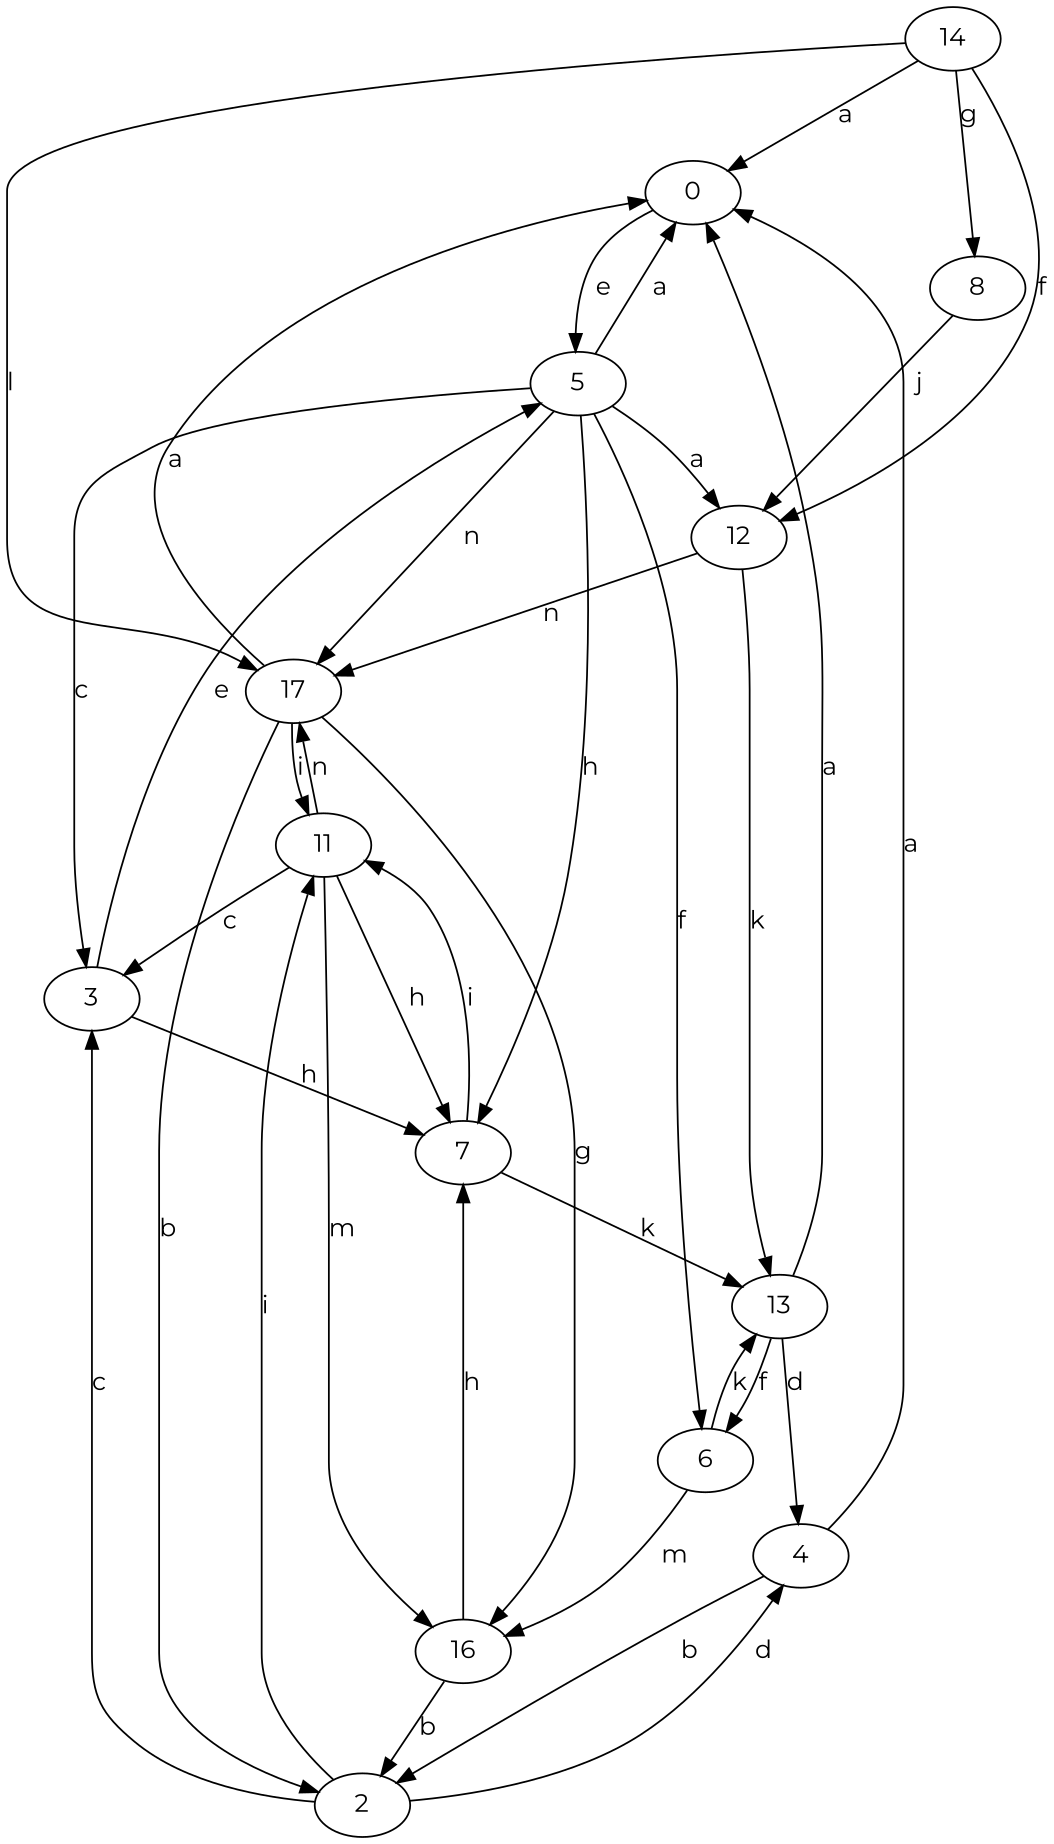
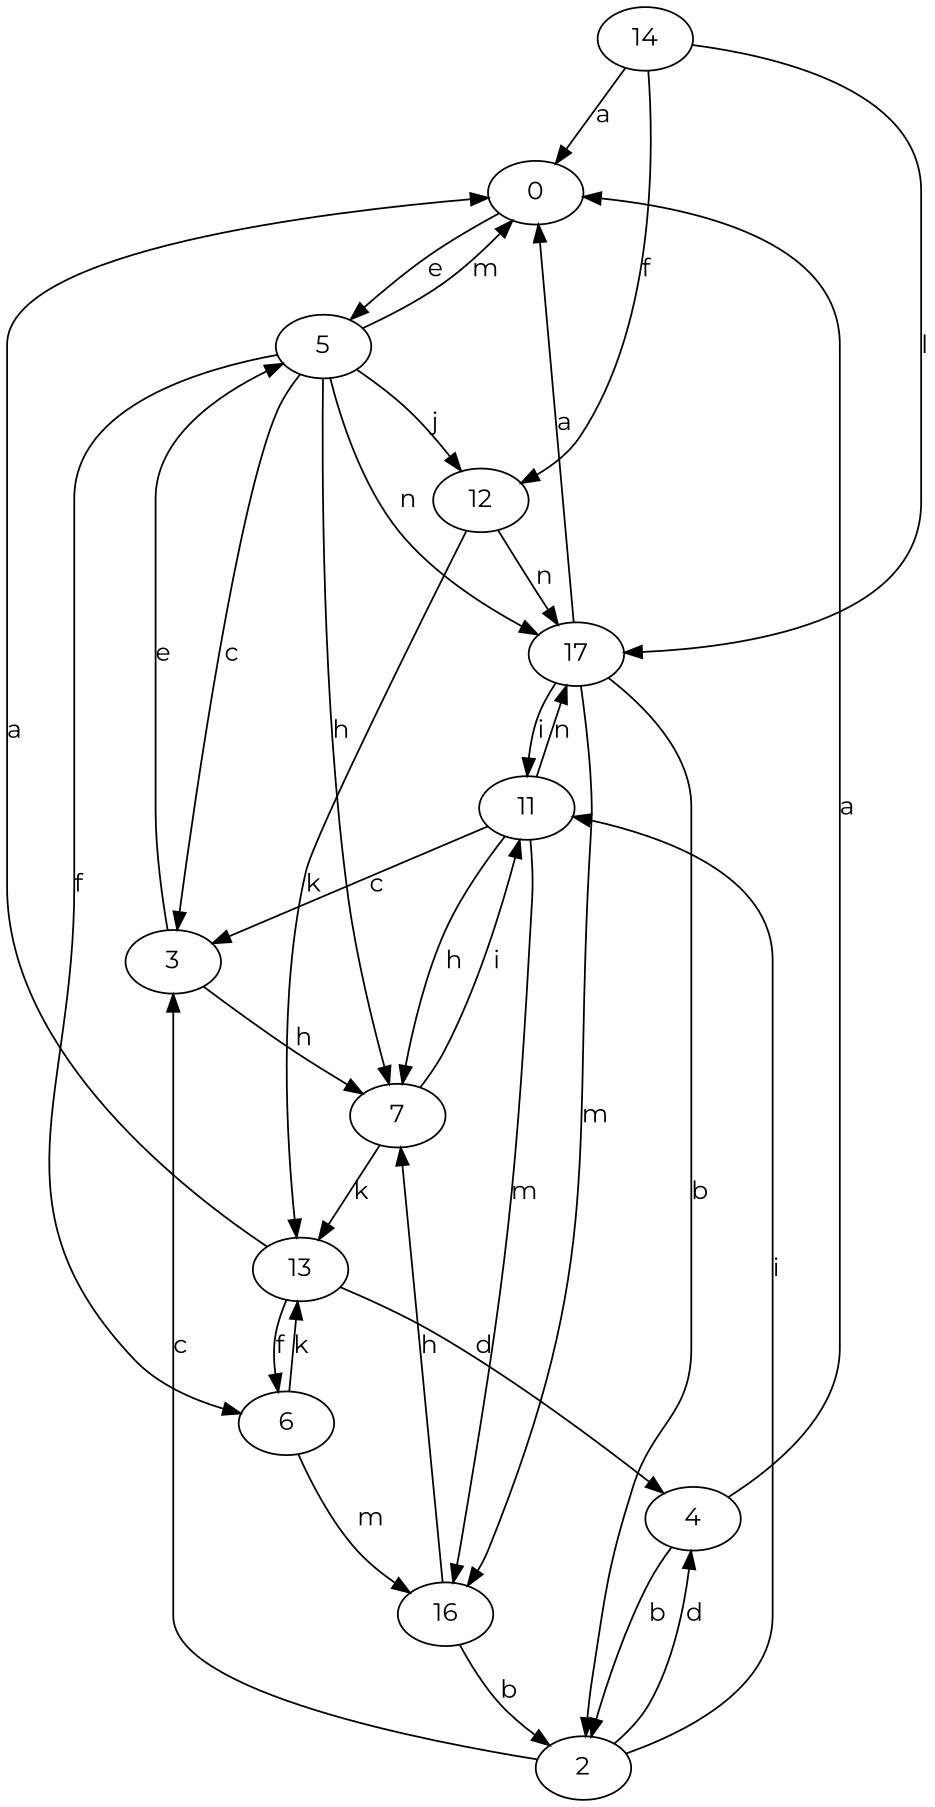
(660, 288) -> (486, 270)
(978, 288) -> none
(697, 461) -> (435, 423)
(583, 1153) -> (596, 1116)
